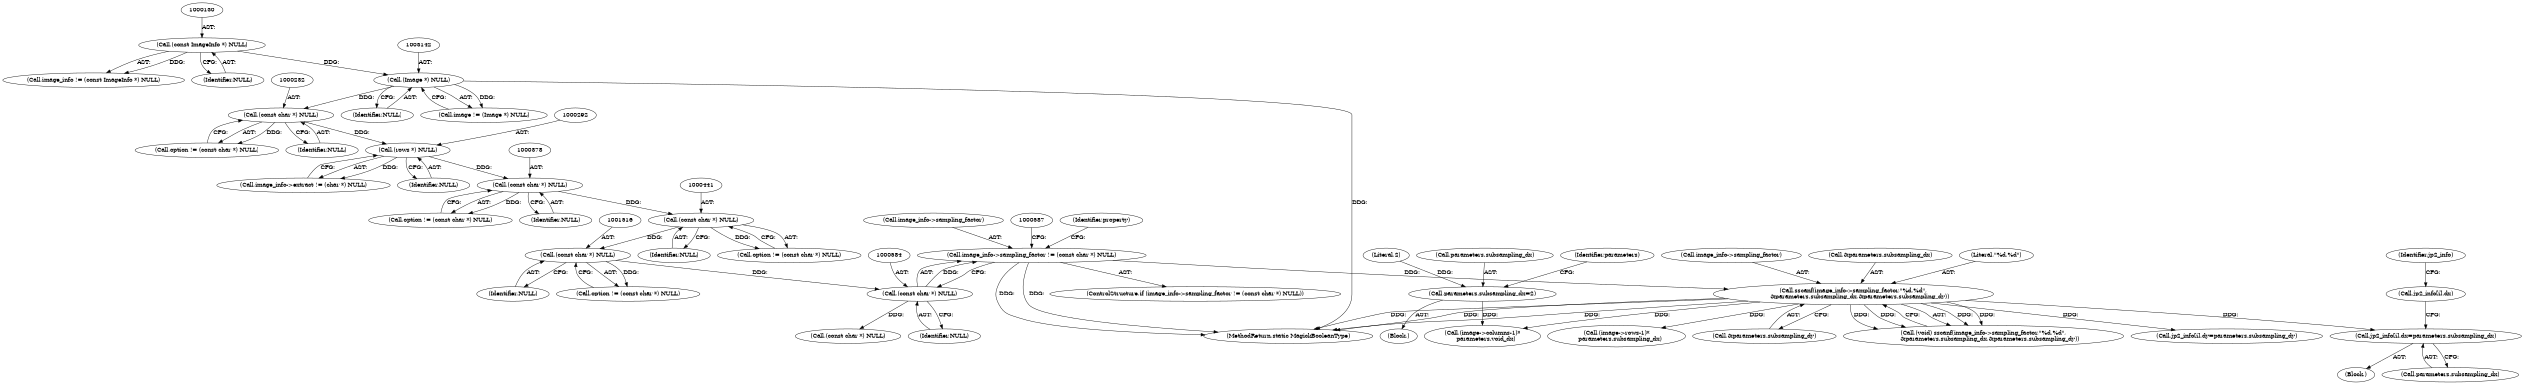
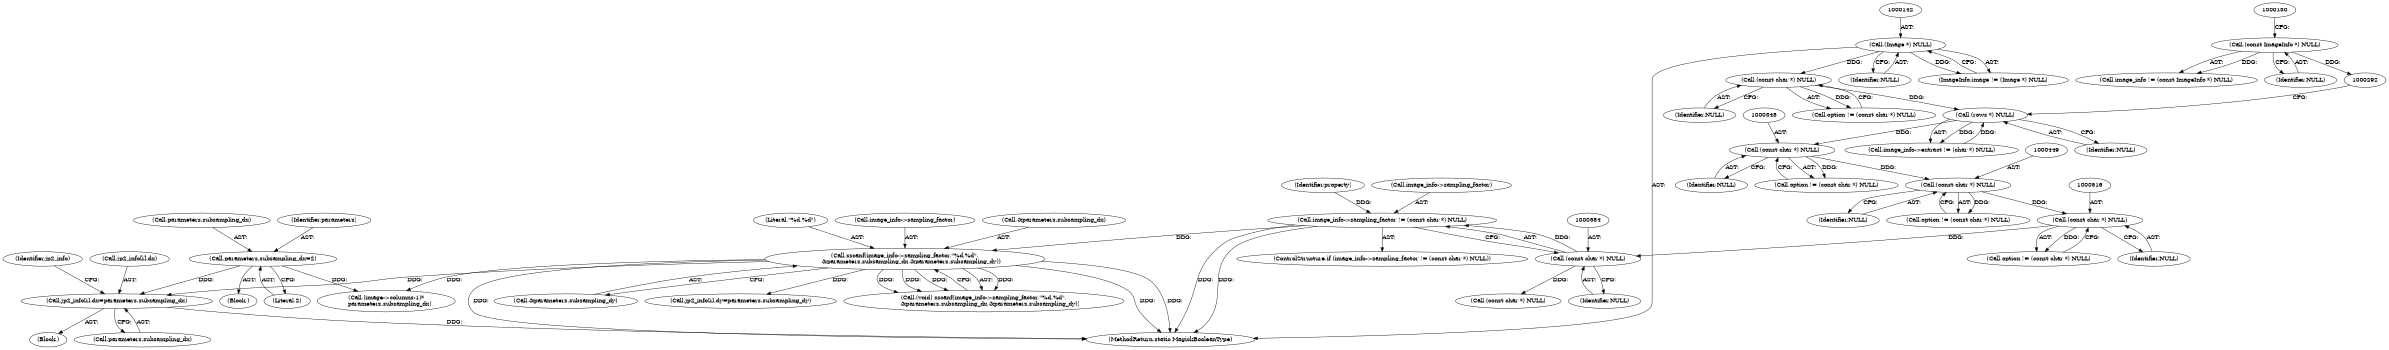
(210, 28) -> (2283, 28)
(419, 45) -> (1901, 10)
(311, 63) -> (2320, 63)
(292, 80) -> none
(484, 115) -> (1993, 80)
(523, 133) -> (2301, 98)
(530, 150) -> (1764, 115)
(329, 168) -> (1989, 133)
(701, 185) -> (2046, 150)
(1361, 203) -> (1660, 185)
(620, 220) -> (2090, 185)
(1032, 220) -> none
(1079, 238) -> (1365, 203)
(1446, 273) -> (269, 280)
(1568, 273) -> (308, 238)
(2426, 273) -> (78, 279)
none -> (279, 277)
none -> (192, 279)
(2434, 315) -> (131, 280)
none -> (579, 330)
(1482, 336) -> (386, 301)
(1617, 336) -> none
